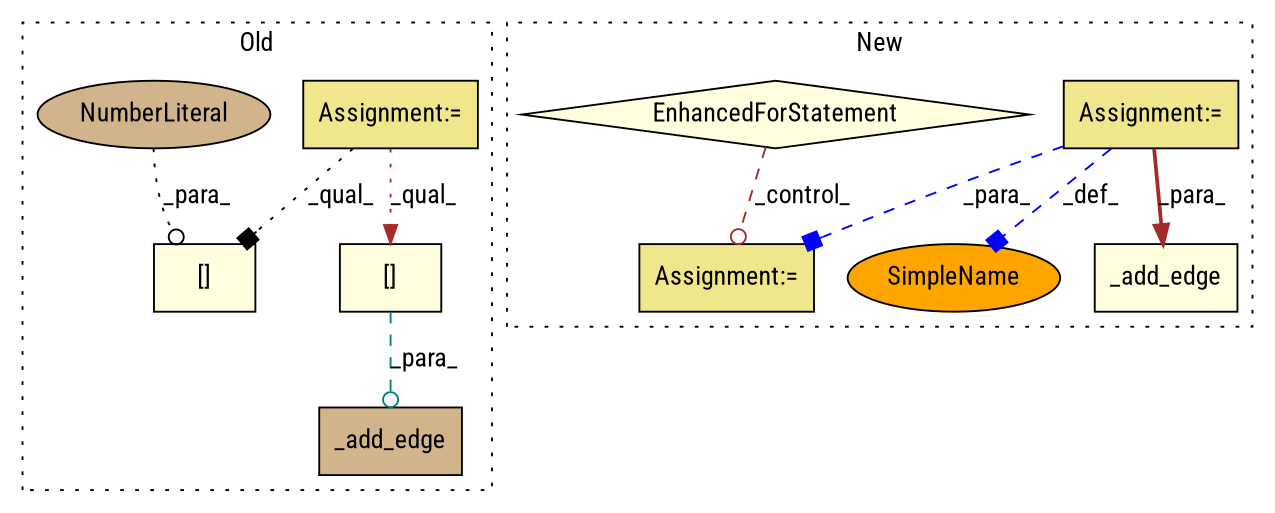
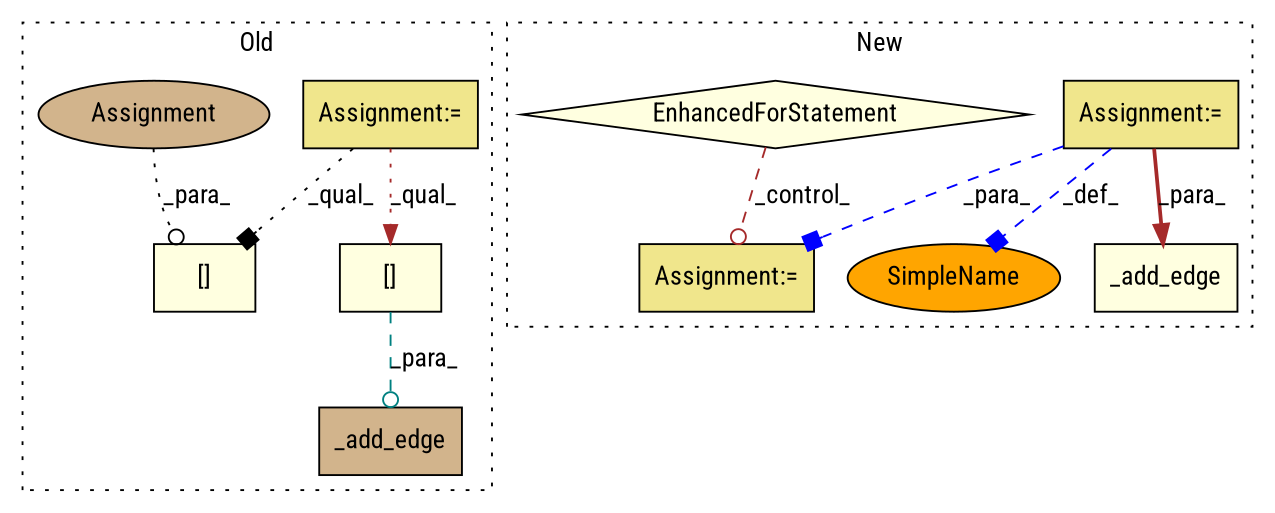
(154, 115) -> (154, 115)
